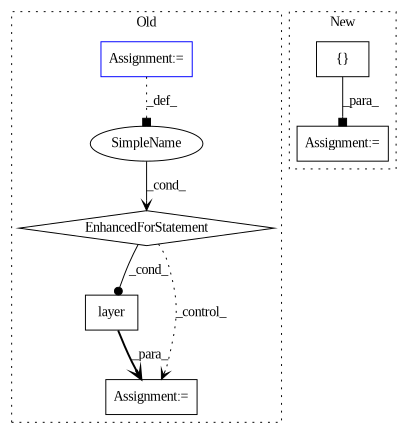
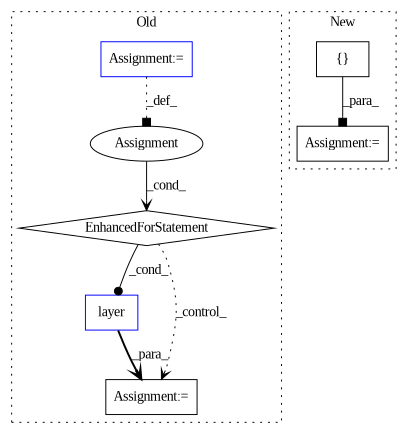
(147, 144) -> (147, 144)
(112, 313) -> (112, 313)
